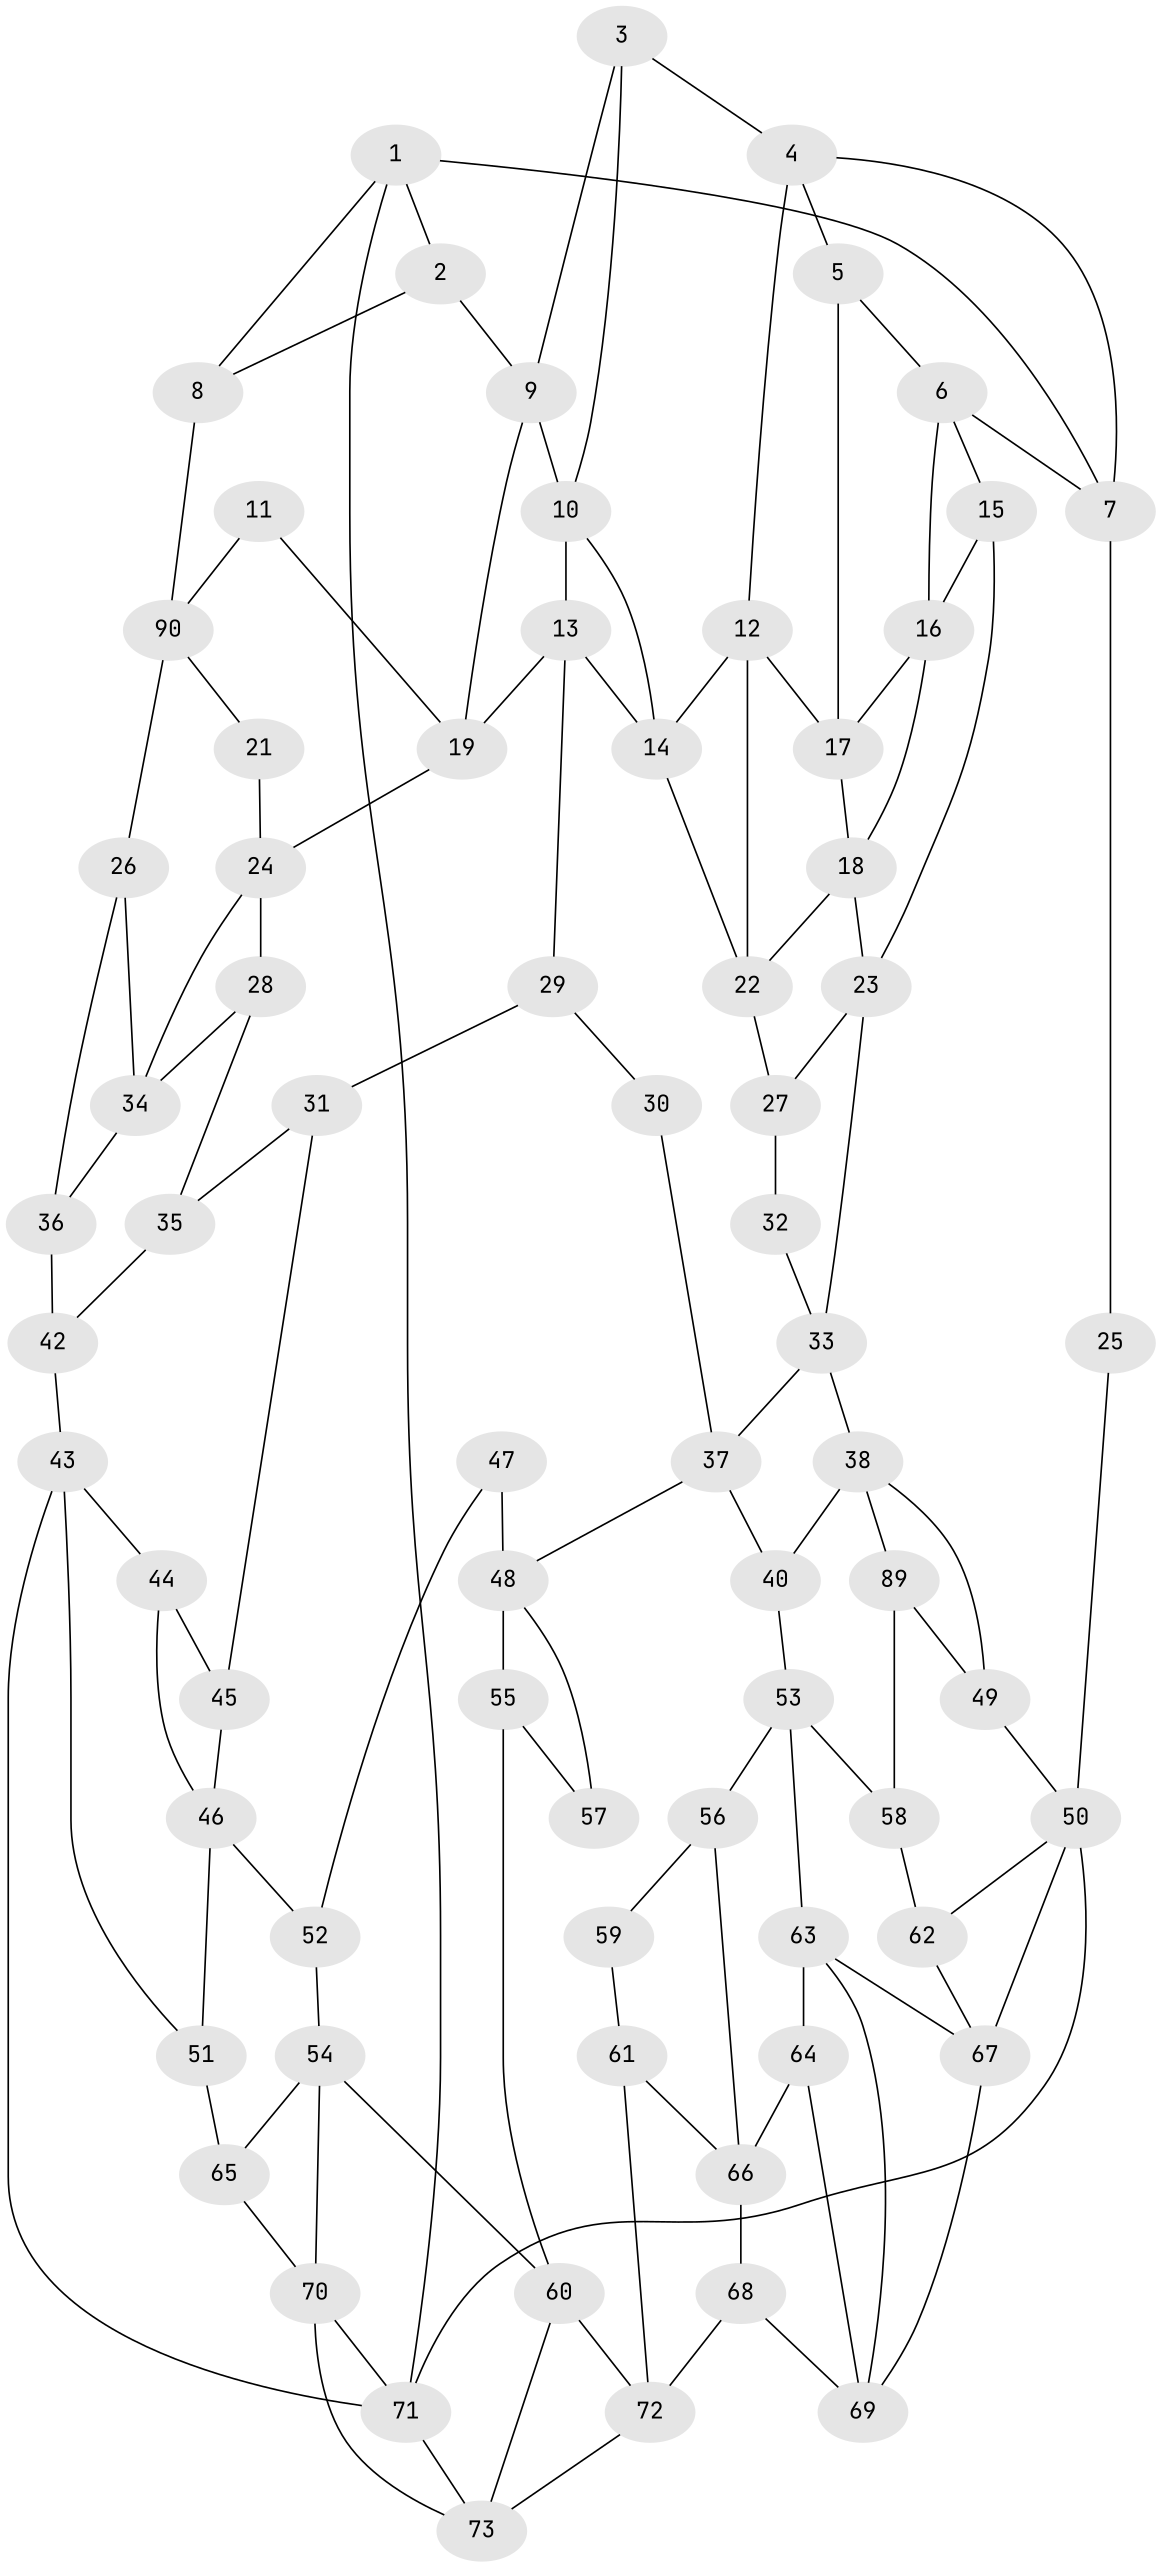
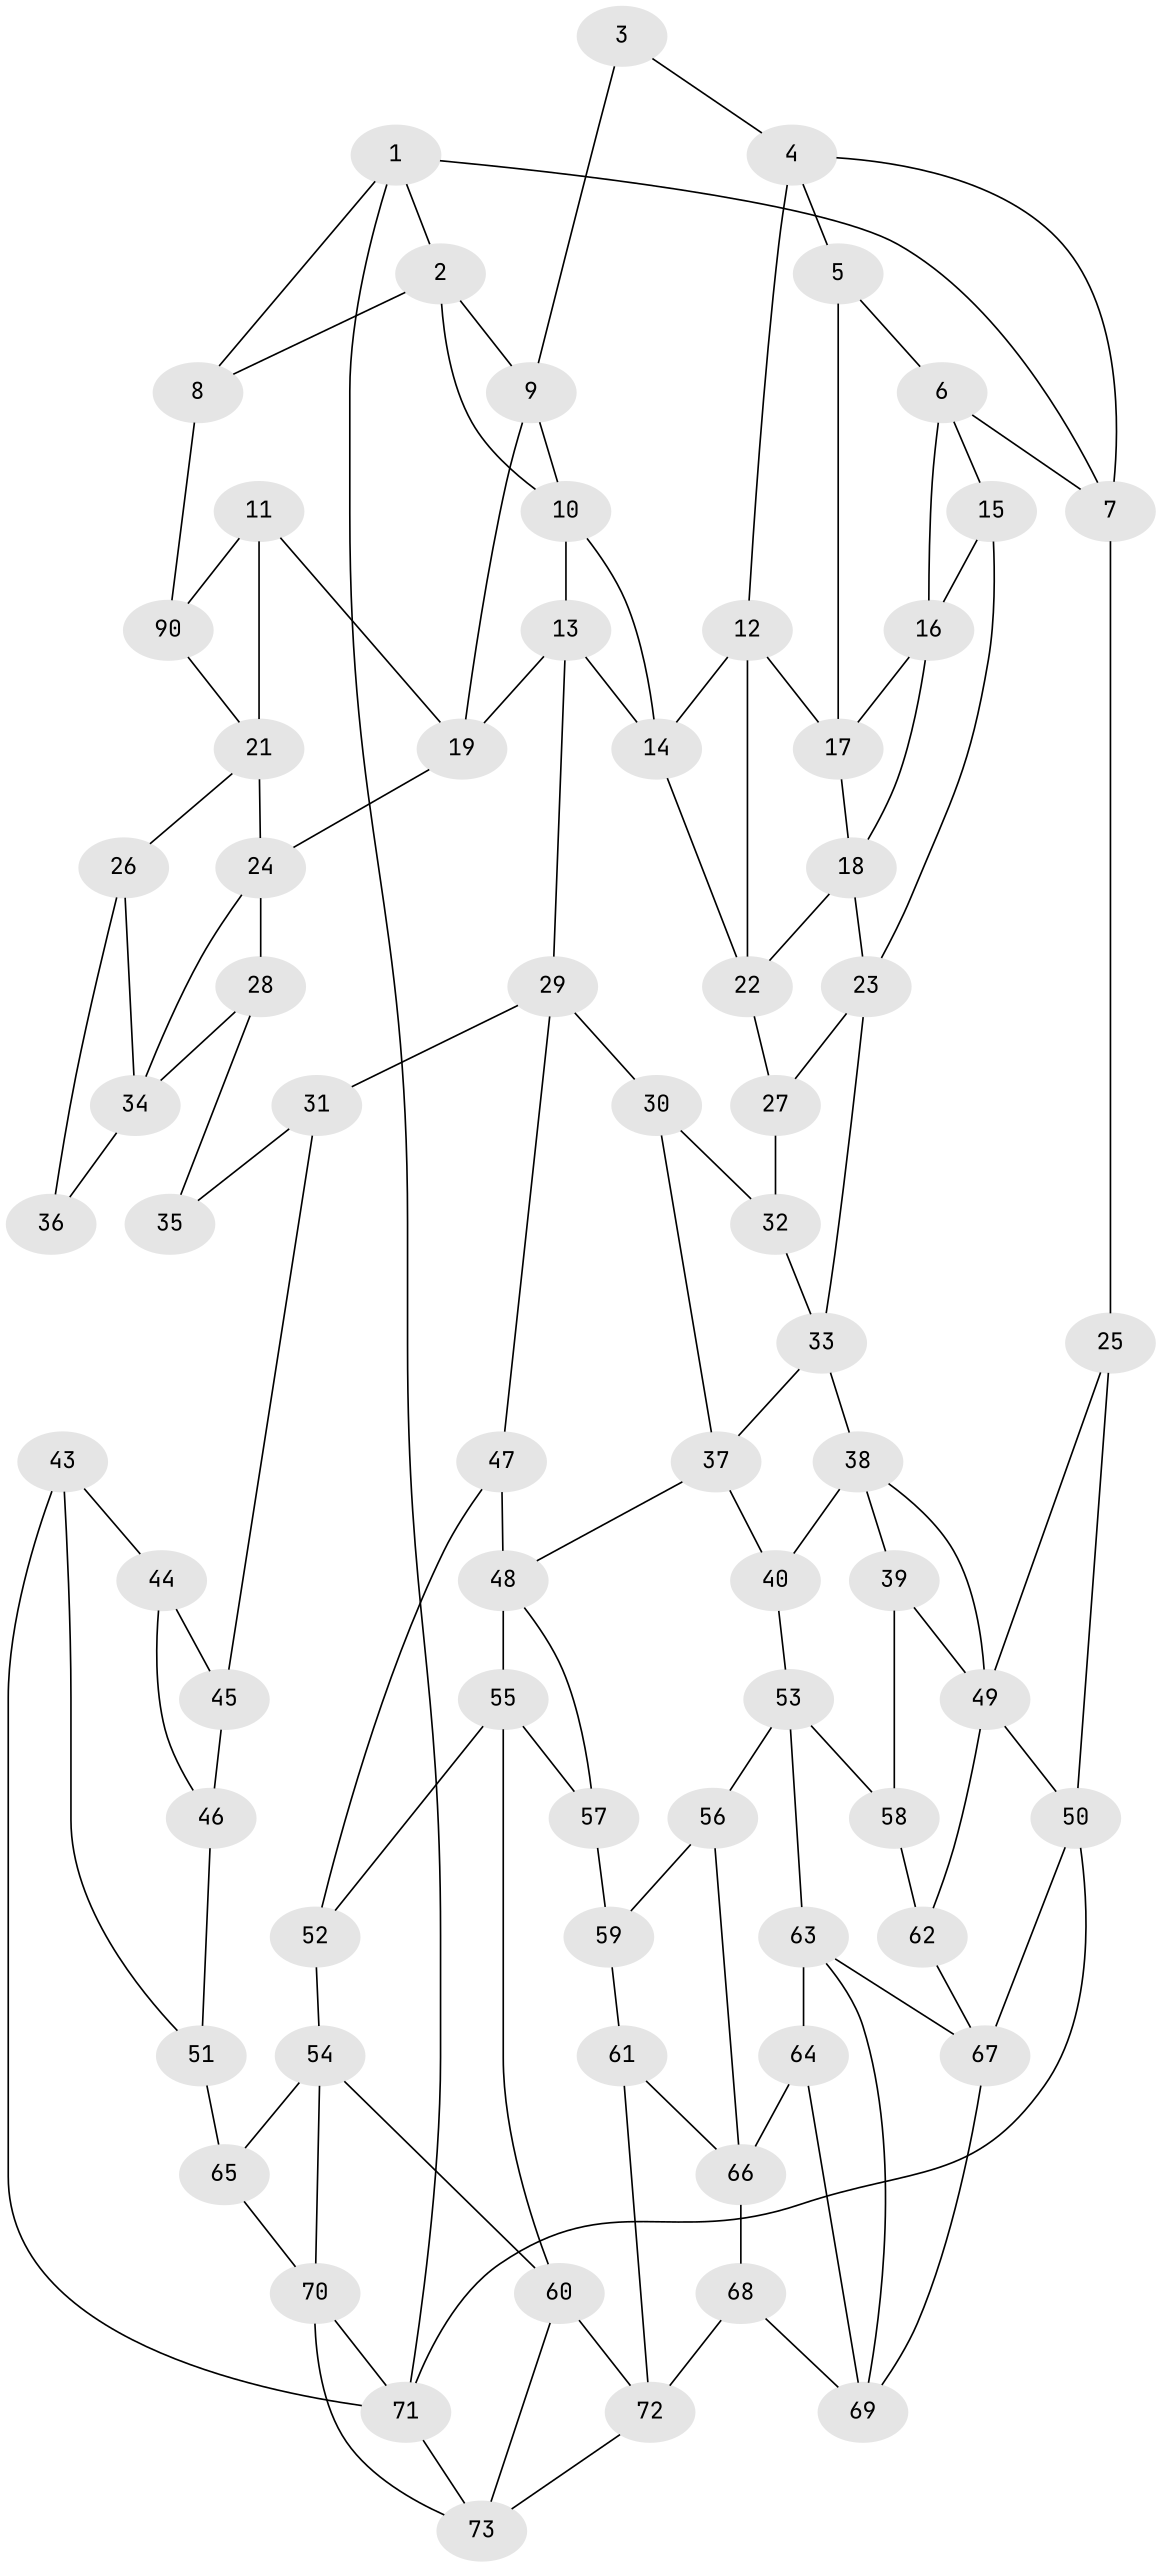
(610, 275) -> (465, 409)
none -> (259, 630)
(146, 749) -> (191, 809)
none -> (716, 1165)
none -> (527, 1224)
(53, 1343) -> none
none -> (1048, 1521)
(894, 1581) -> (894, 1581)
none -> (601, 1877)
(263, 1878) -> (409, 1818)
(999, 1878) -> (961, 1820)
